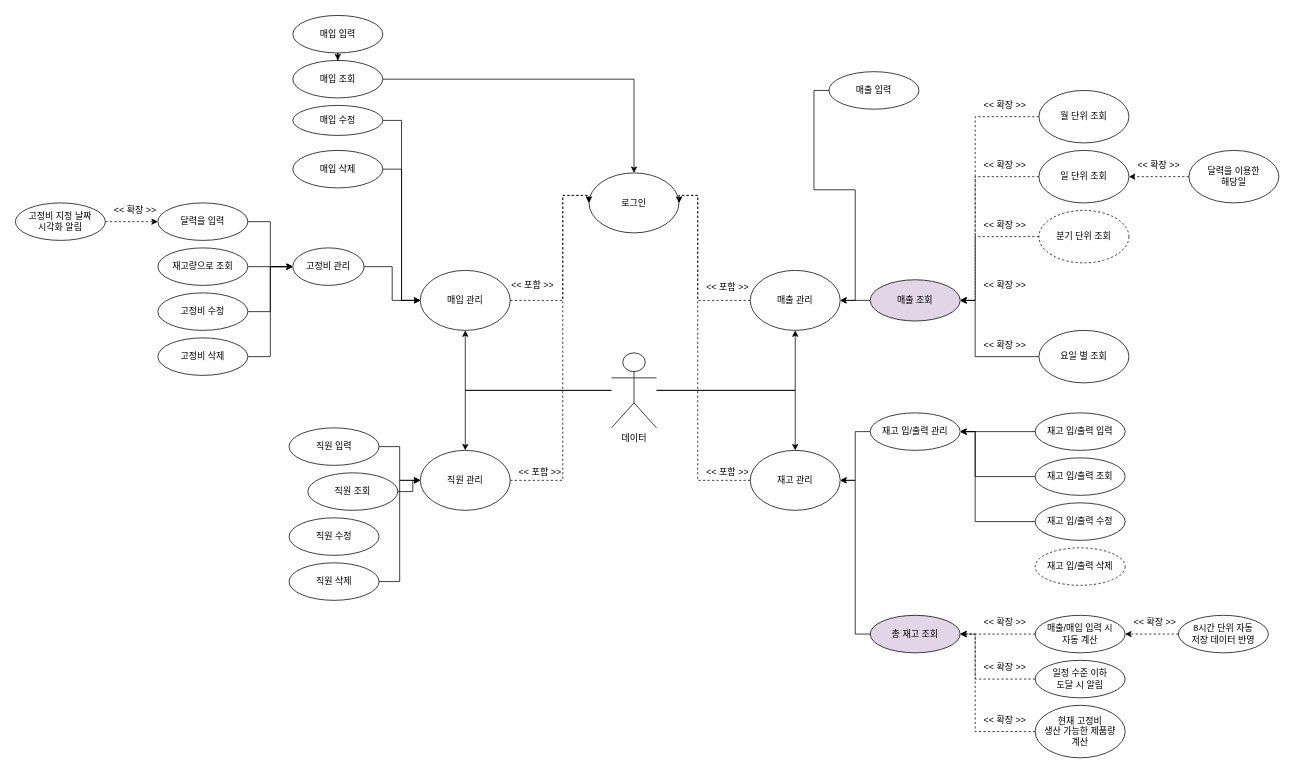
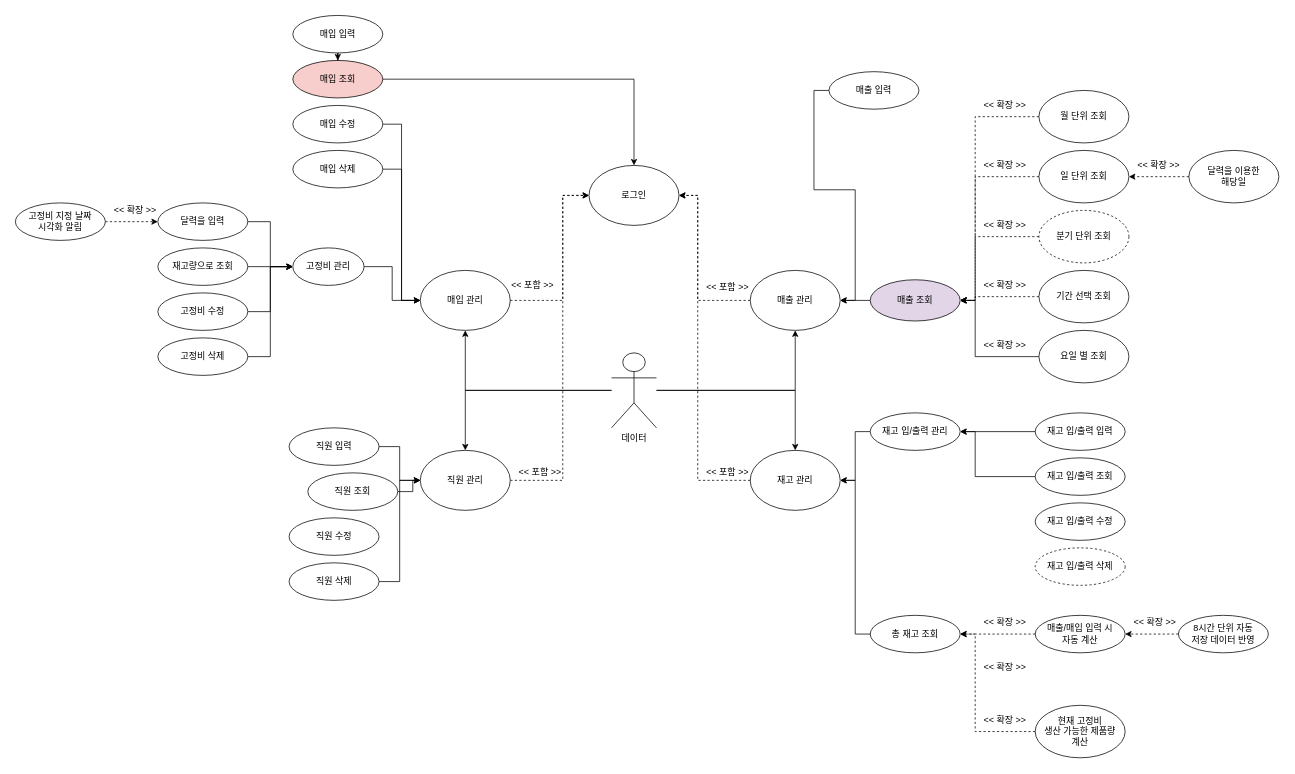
(338, 79) -> (338, 79)
(338, 120) -> (338, 124)
(634, 203) -> (634, 195)
none -> (1009, 297)
none -> (1084, 297)
(983, 522) -> none
(915, 634) -> (915, 634)
(1006, 679) -> none
(1080, 679) -> none
